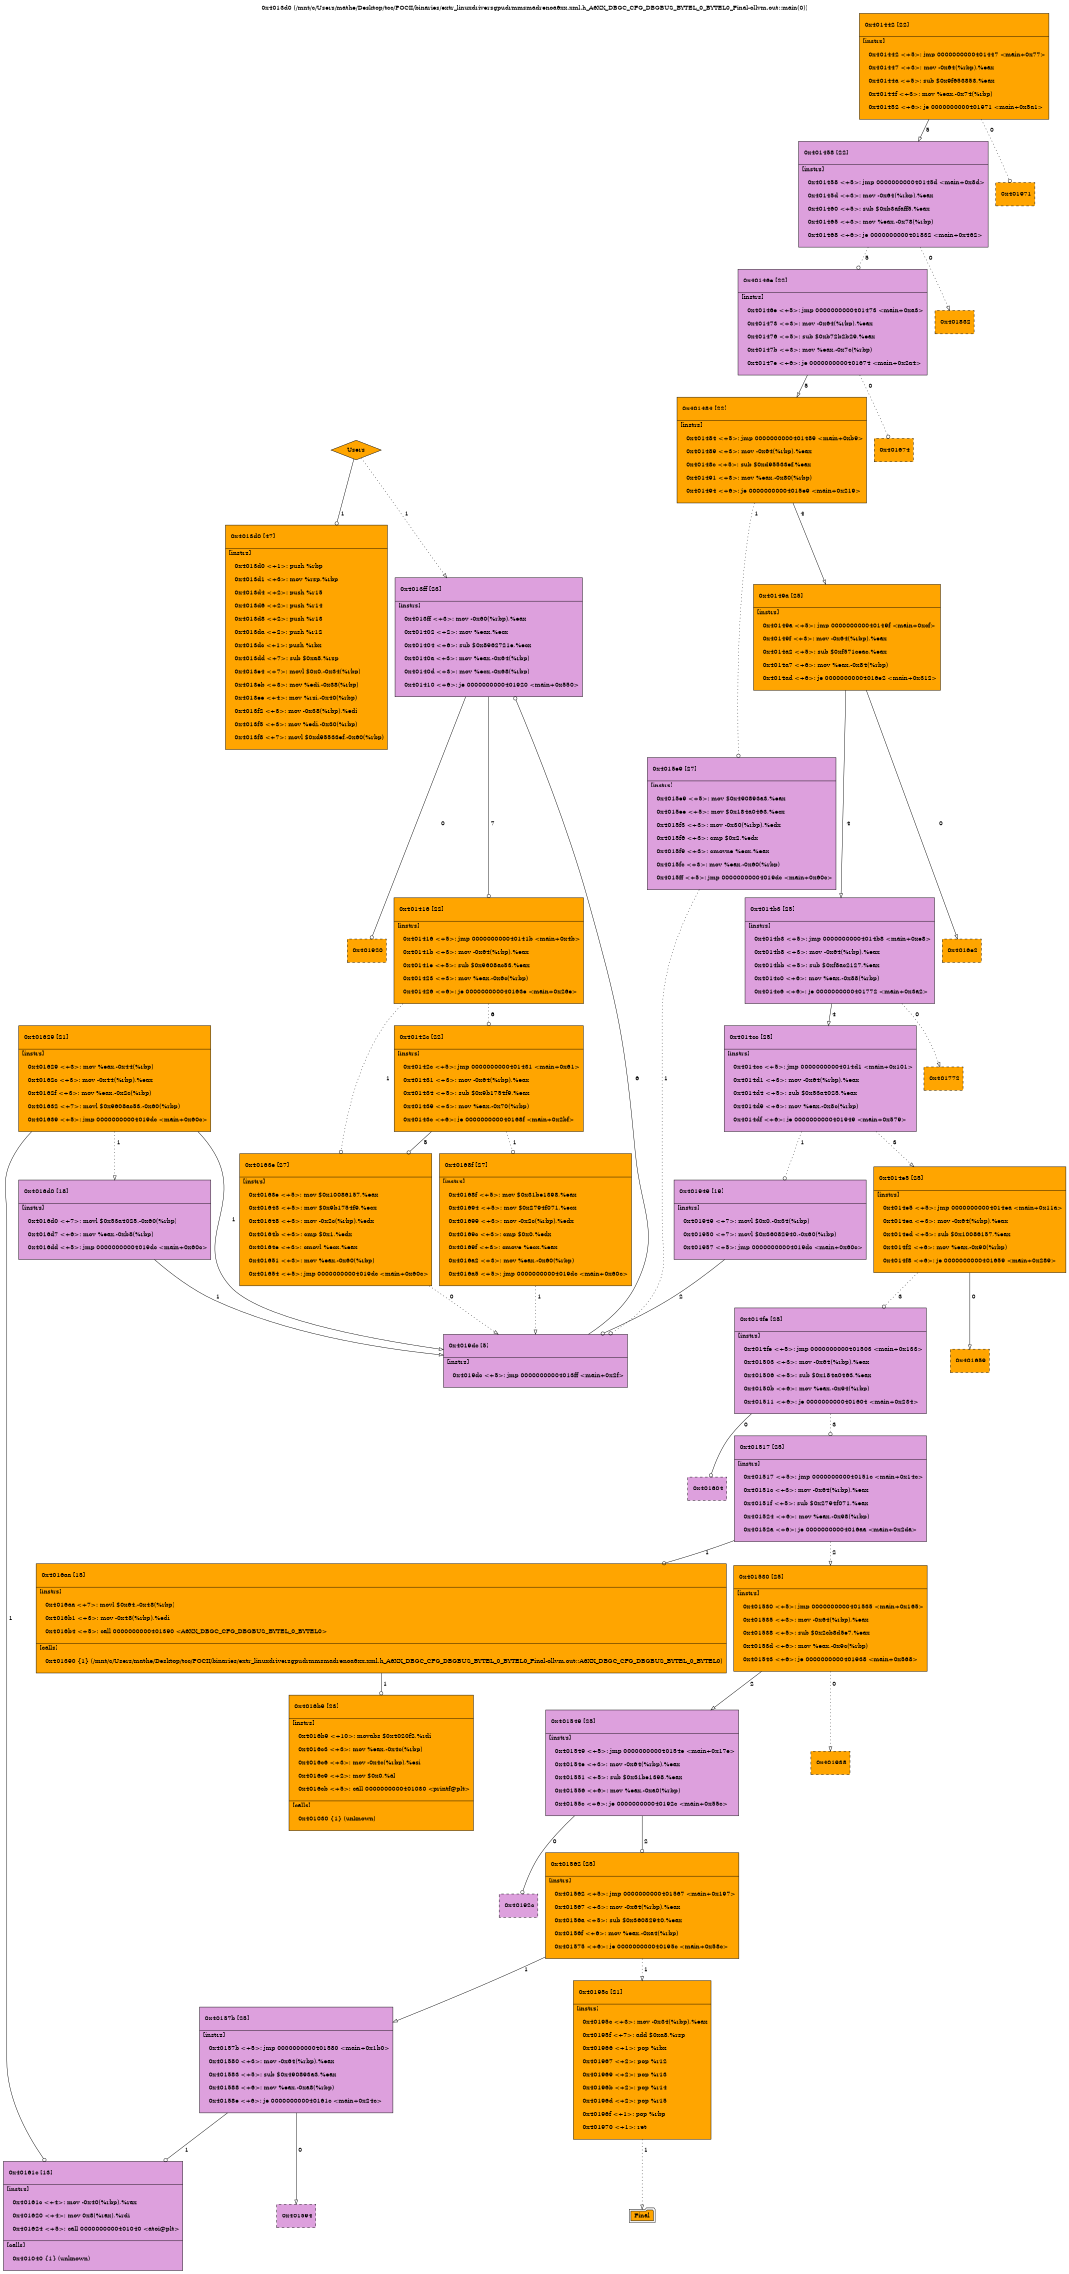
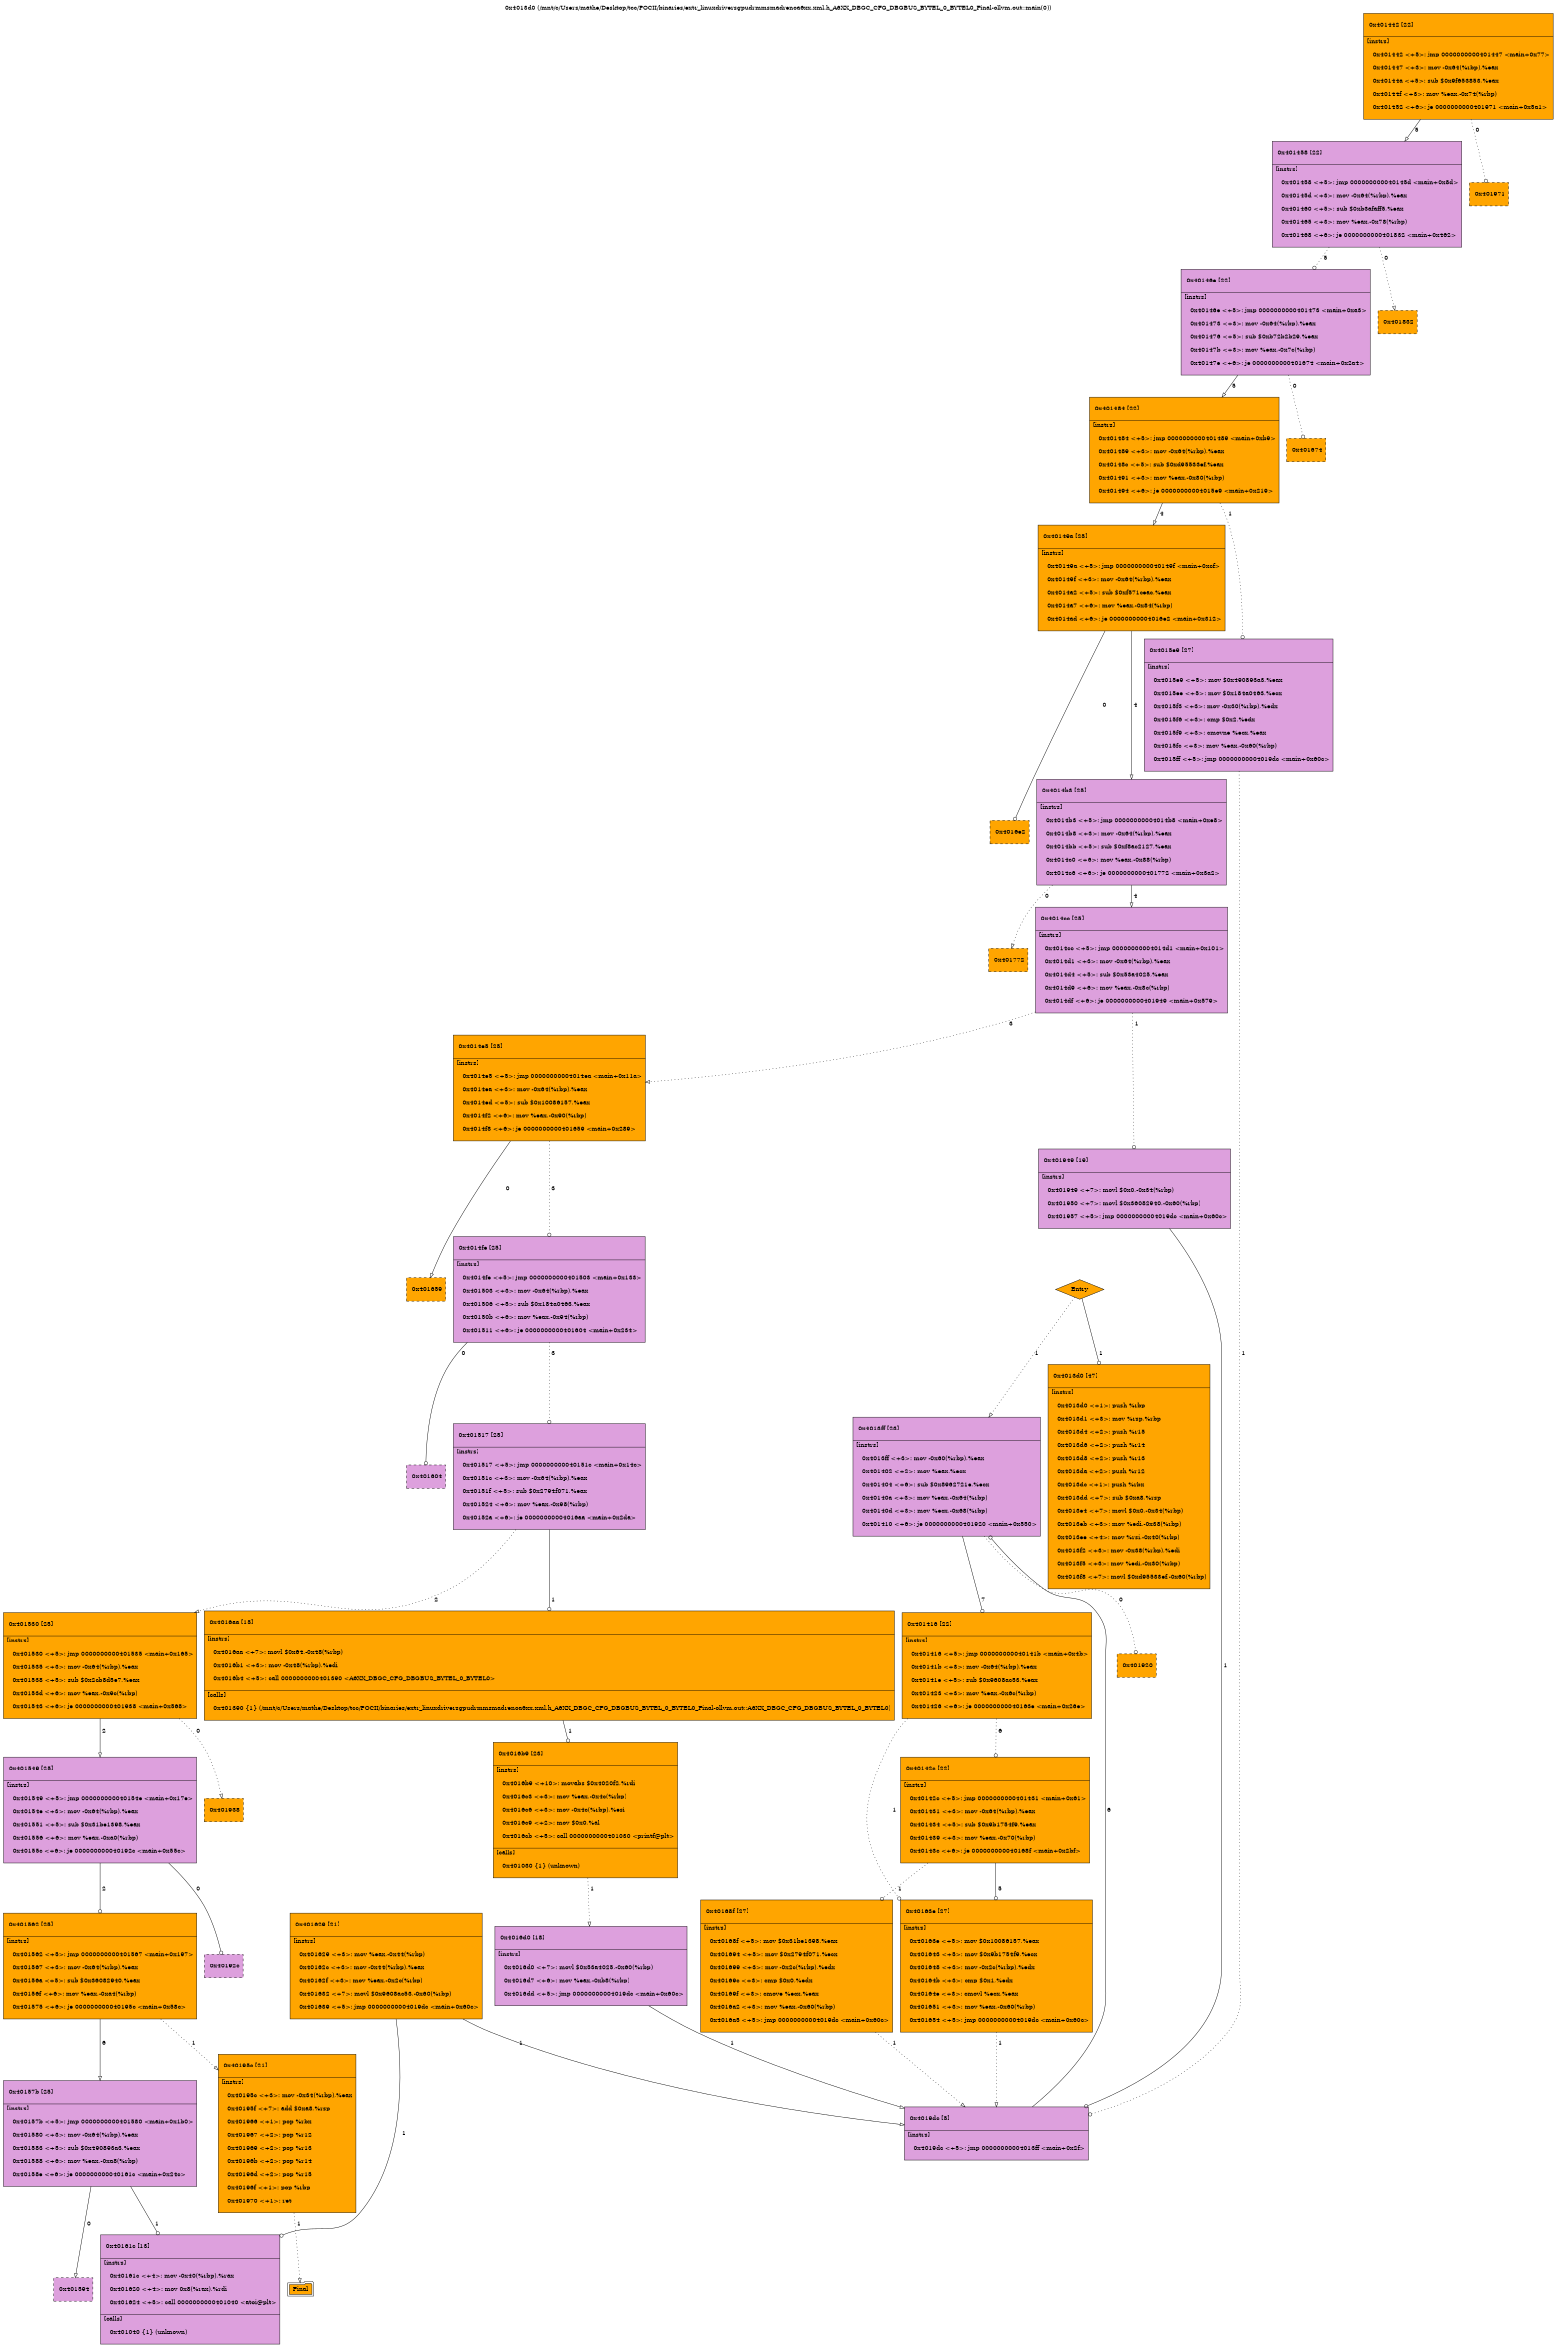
(356, 450) -> (1080, 1289)
(911, 813) -> (1059, 724)
(419, 816) -> (1068, 1593)
(115, 1154) -> (589, 1900)
(451, 1297) -> (999, 2043)
(680, 1297) -> (1225, 1666)
(525, 1970) -> (103, 2043)
